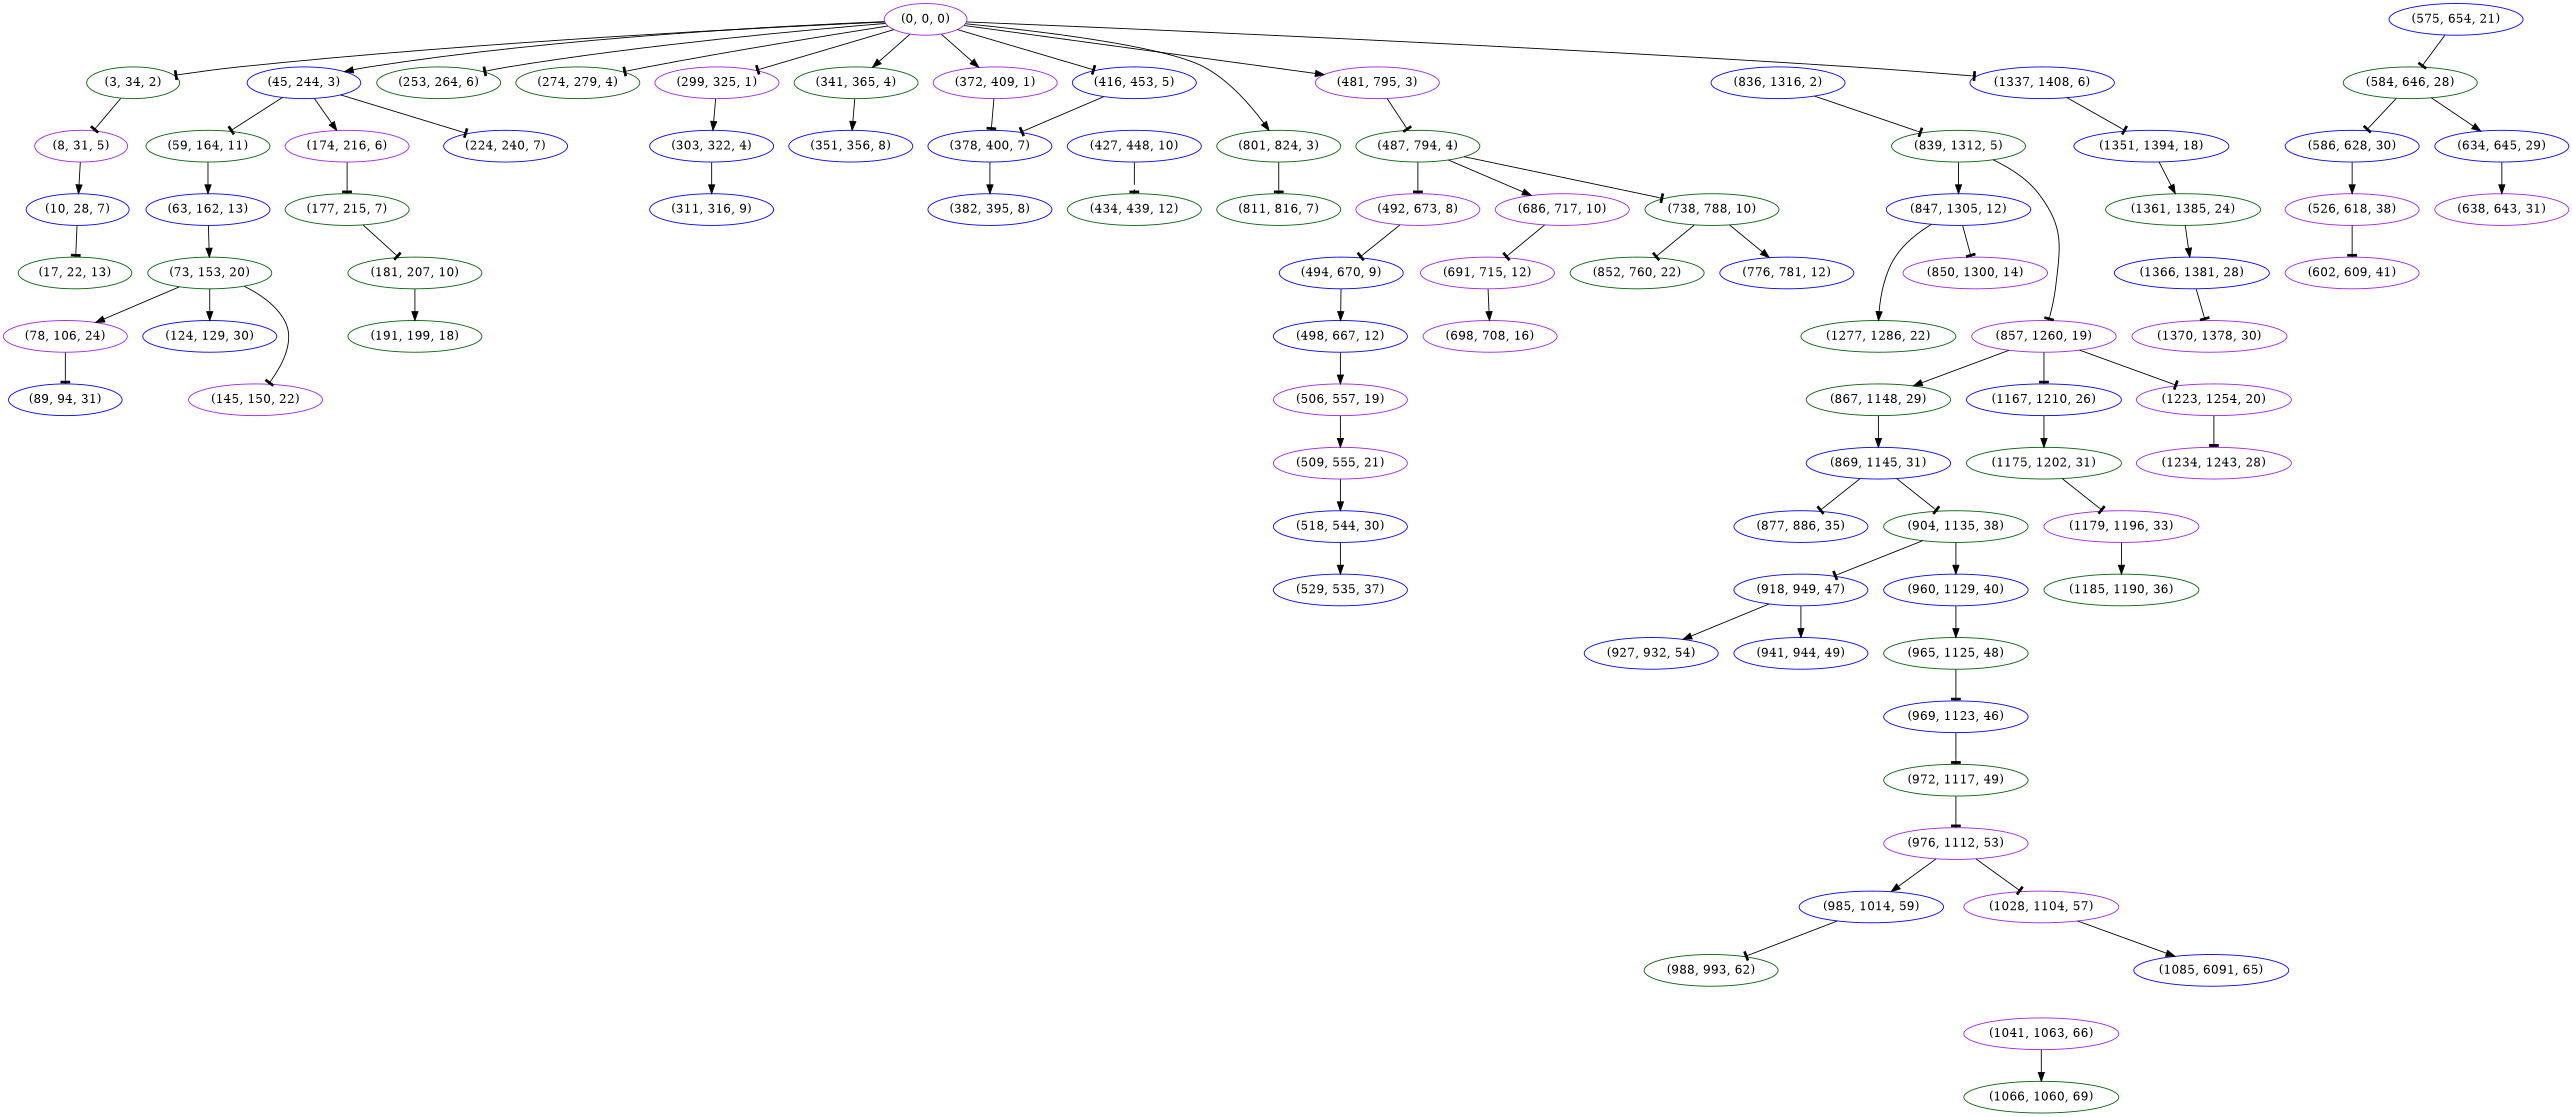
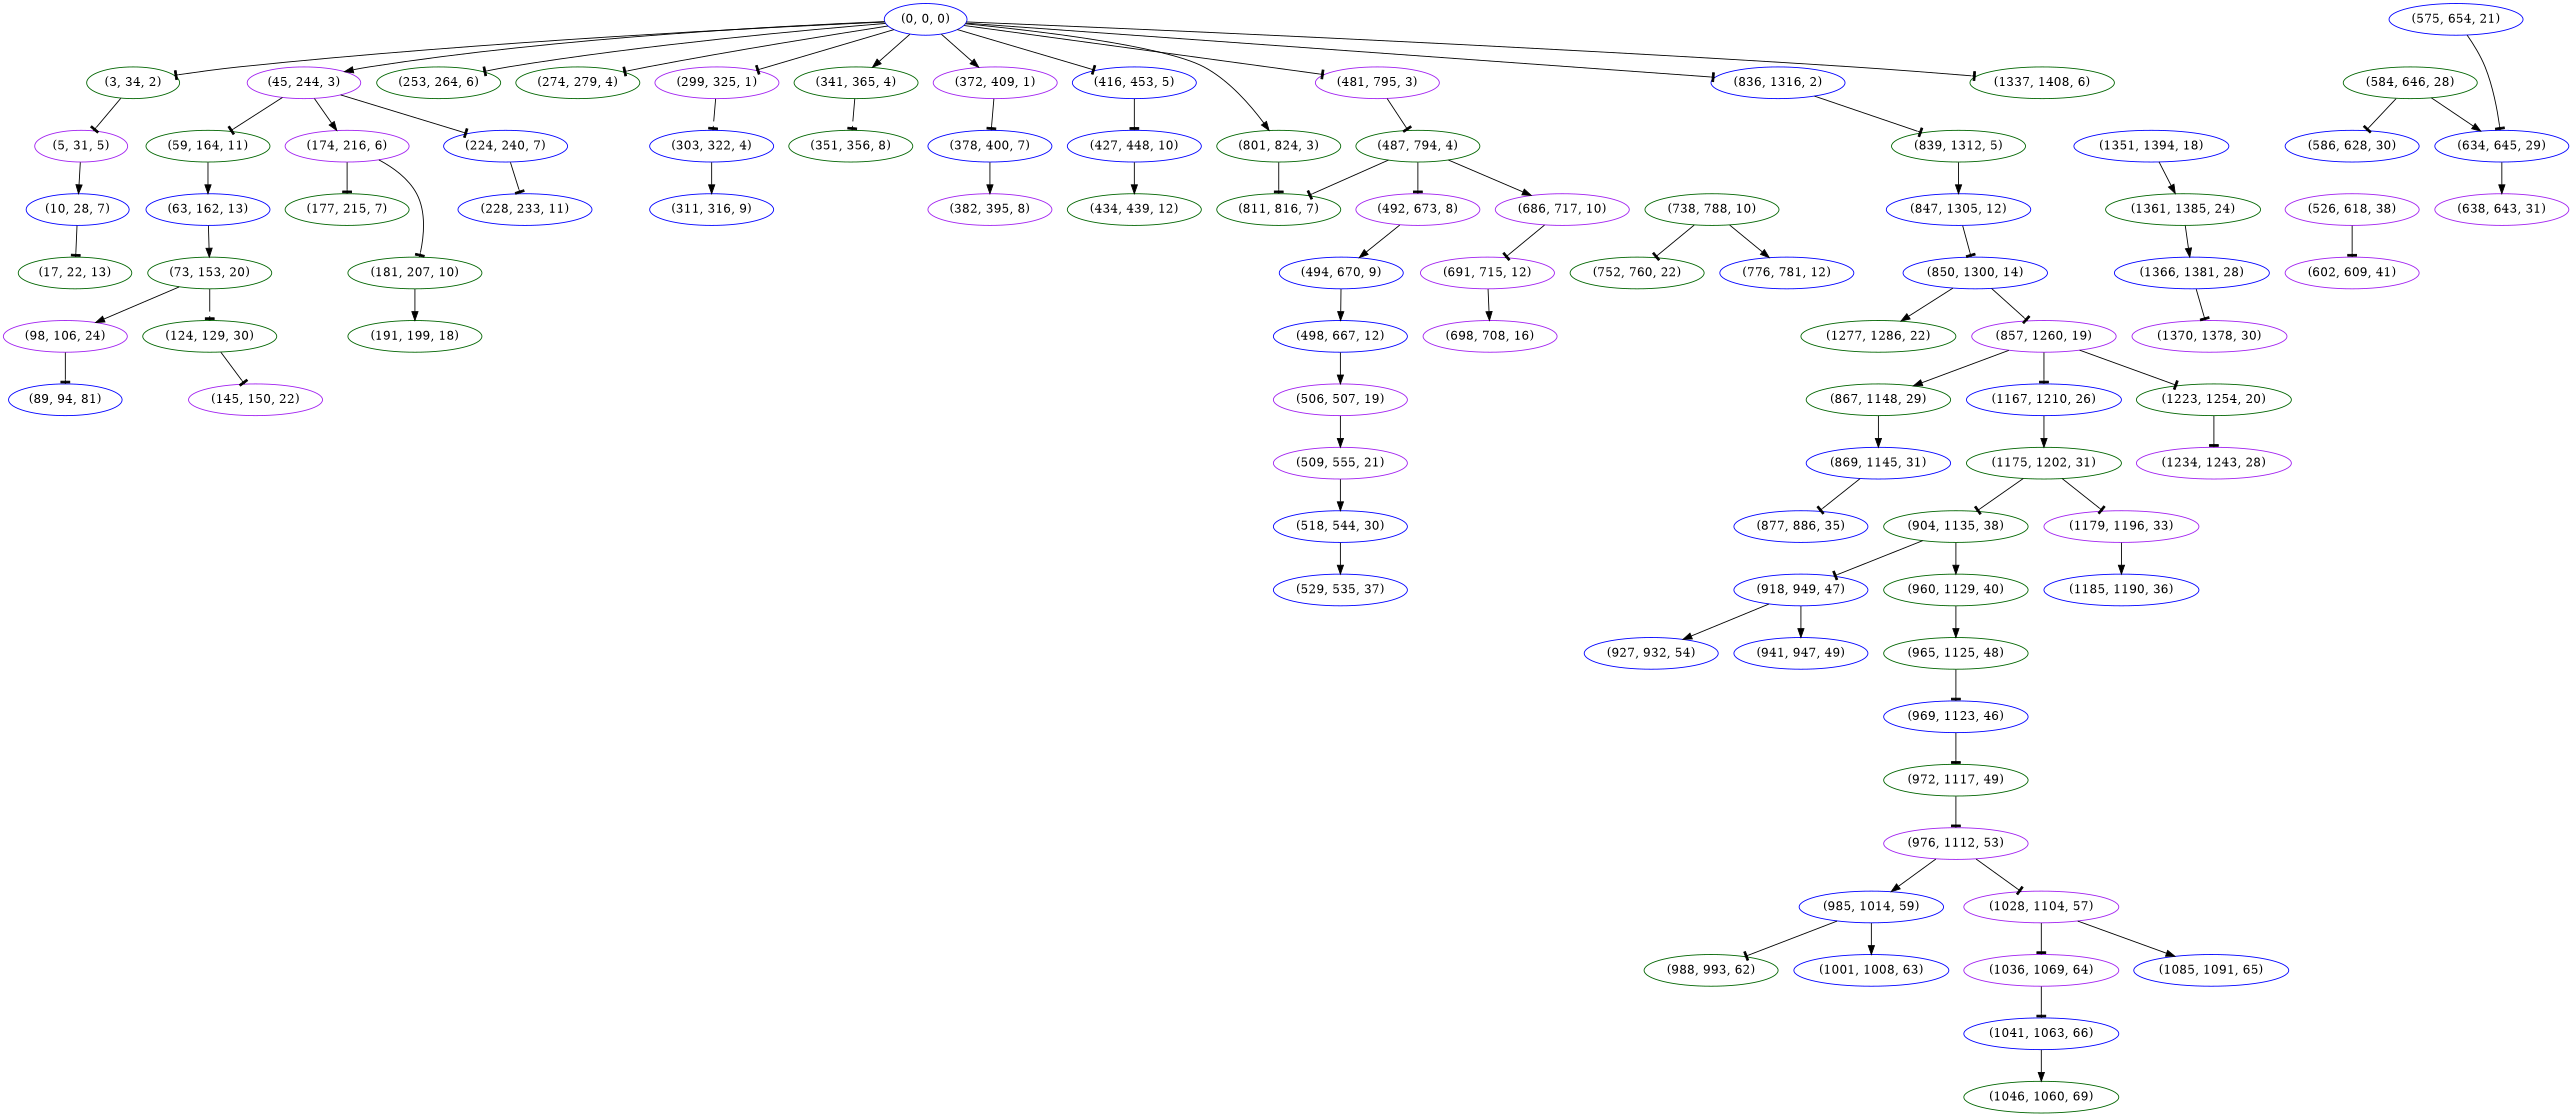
(926, 19) -> (926, 19)
(2434, 49) -> (2489, 78)
none -> (1338, 50)
(1195, 57) -> (1195, 57)
(304, 83) -> (304, 83)
(2042, 83) -> (2042, 83)
(715, 110) -> (715, 110)
(854, 110) -> (854, 110)
(2095, 113) -> none
(1064, 114) -> (1134, 112)
(81, 146) -> (81, 146)
(851, 146) -> (851, 146)
(1134, 174) -> (1134, 174)
(2352, 174) -> none
(1561, 177) -> (1350, 177)
none -> (525, 210)
(990, 210) -> (990, 210)
(2056, 225) -> (2008, 303)
(379, 240) -> (418, 198)
(1381, 240) -> (1381, 240)
(1893, 261) -> (1931, 302)
(1637, 273) -> (1637, 273)
(1975, 273) -> (1975, 273)
(210, 300) -> (210, 300)
(287, 326) -> (231, 366)
(65, 336) -> (65, 336)
(210, 336) -> (210, 336)
(65, 400) -> (65, 400)
(1340, 400) -> (1340, 400)
(2214, 400) -> (2214, 400)
(1915, 493) -> (2002, 494)
(1956, 590) -> (1956, 590)
(2121, 590) -> (2121, 590)
(1801, 653) -> (1801, 653)
none -> (1871, 970)
none -> (2041, 970)
(2211, 970) -> (2211, 970)
(2041, 1034) -> (2041, 1034)
(2041, 1097) -> (2041, 1097)
